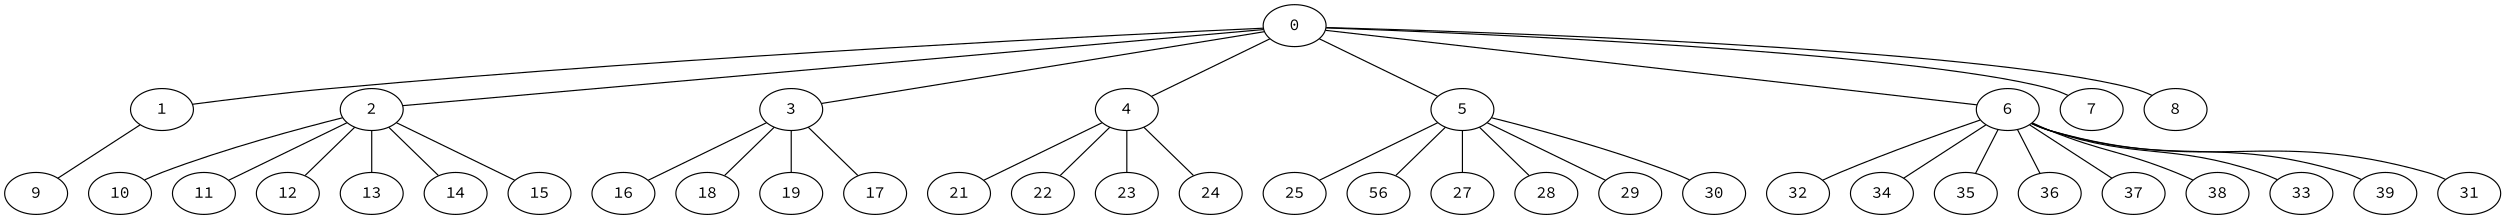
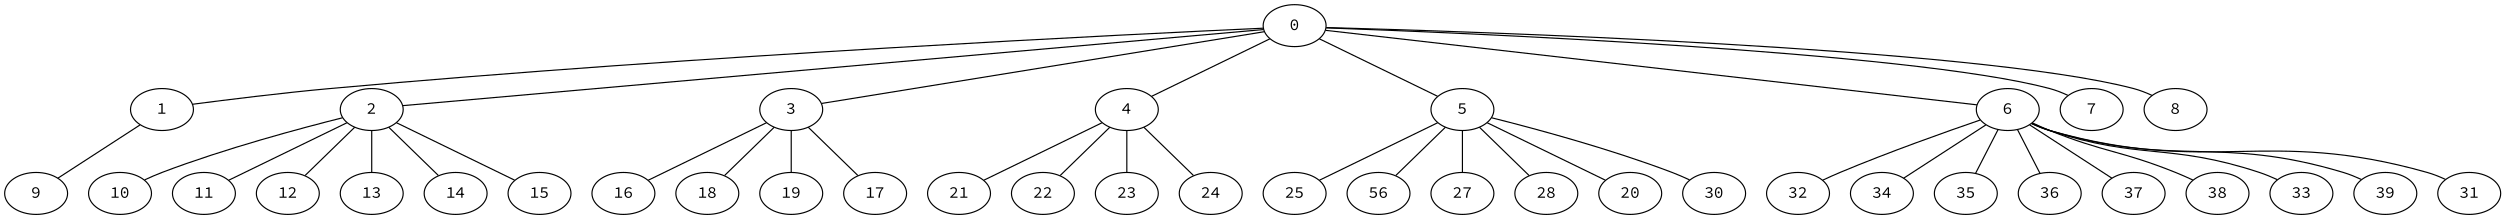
(1630, 193) -> (1630, 193)
